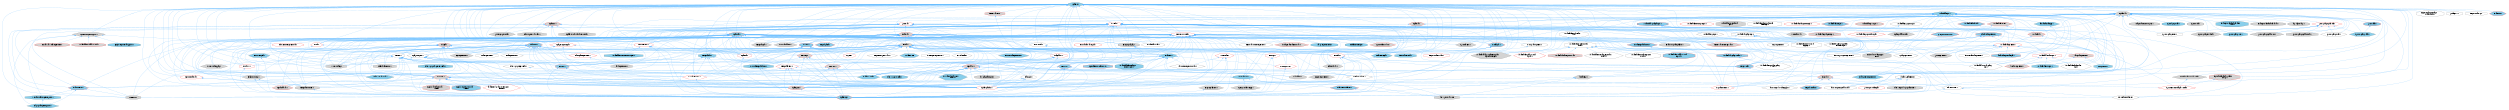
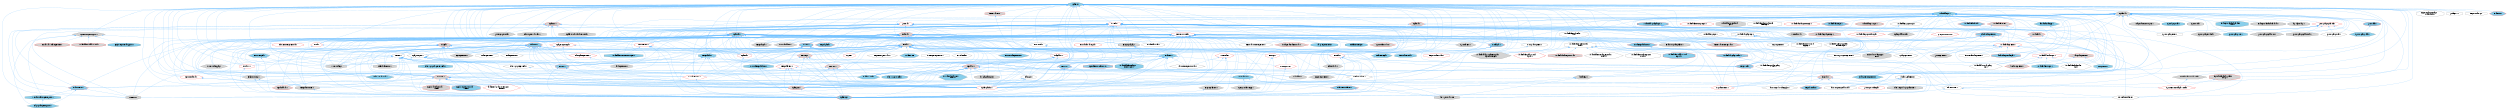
(1945, 34) -> (1945, 34)
